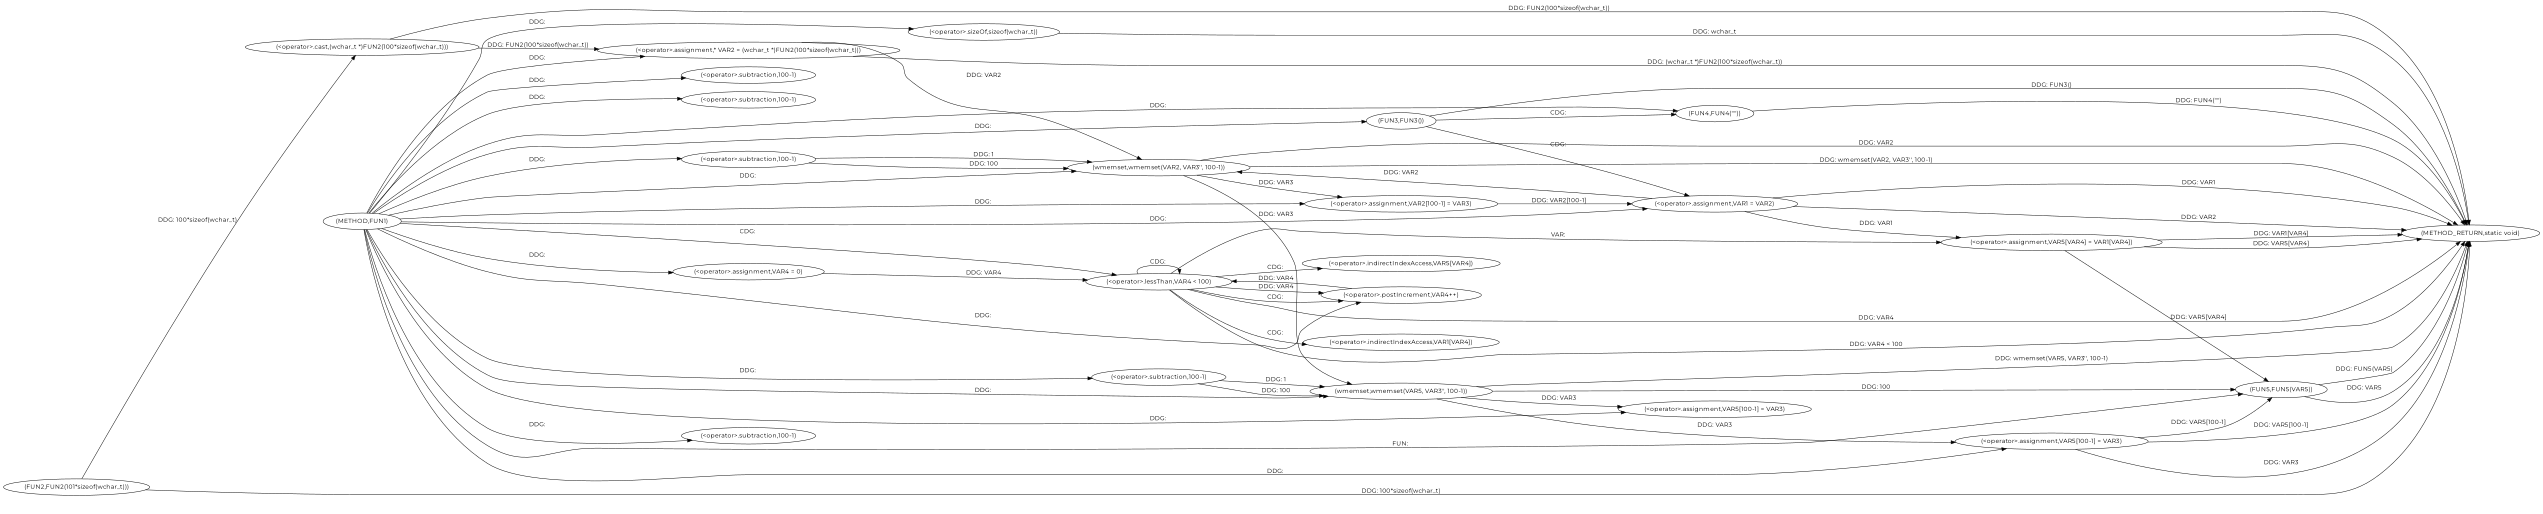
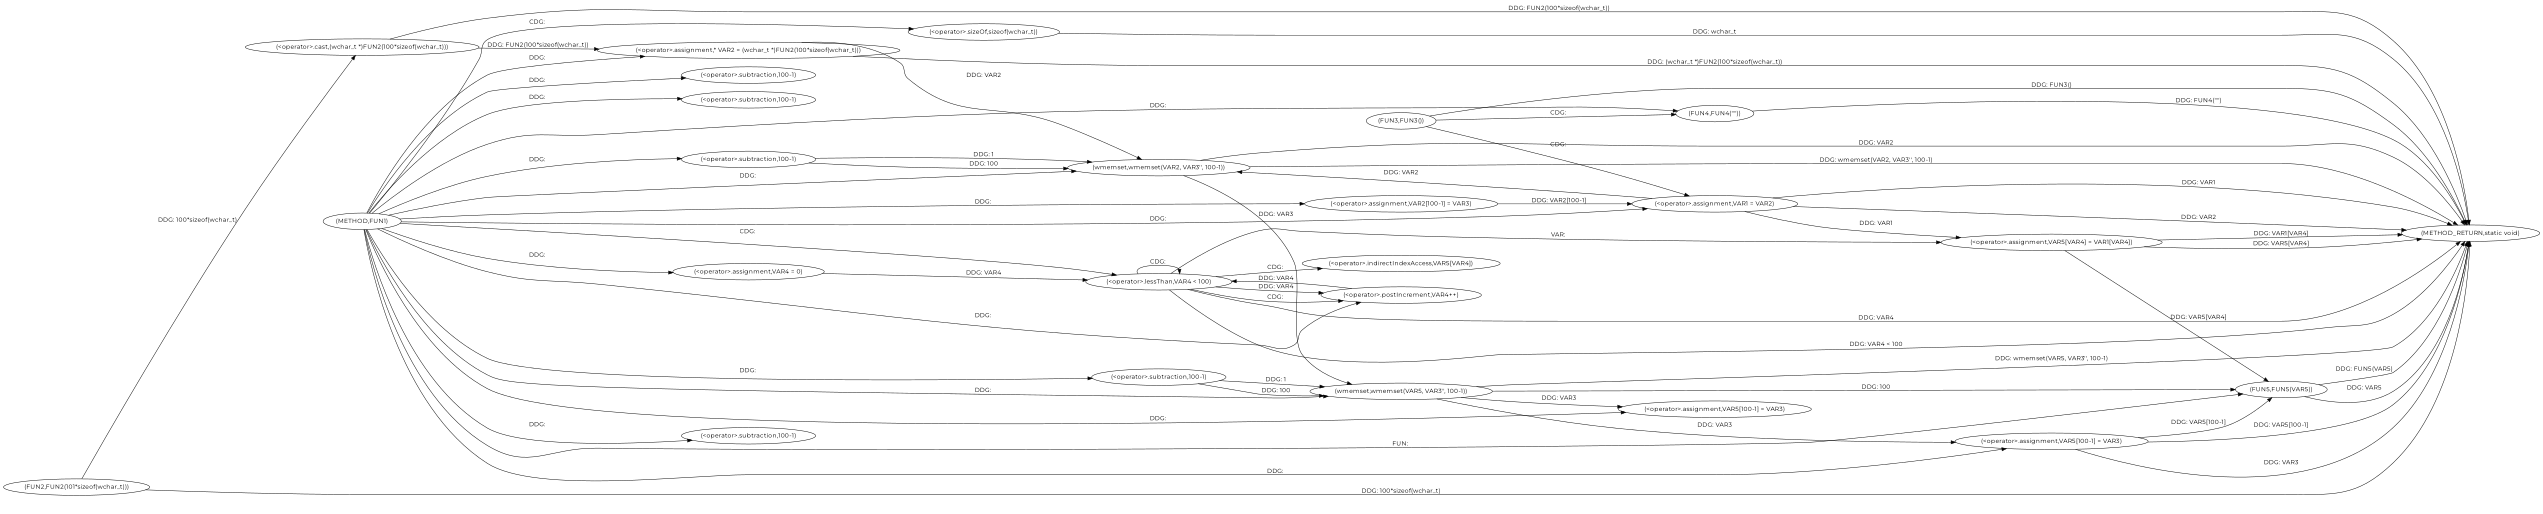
(538, 22) -> (538, 22)
(860, 136) -> none
(1267, 187) -> none
(1401, 342) -> none
